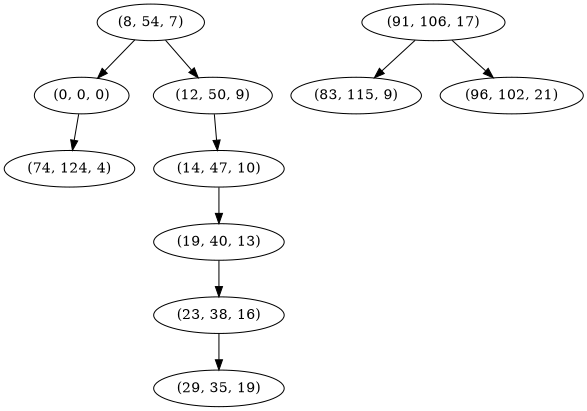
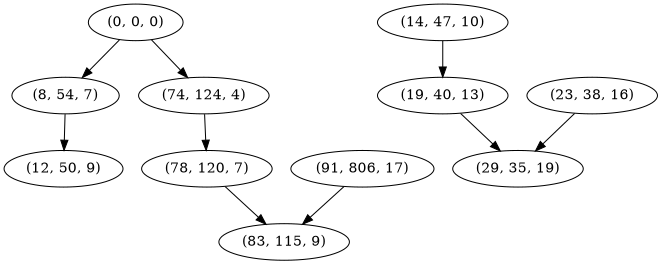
(433, 22) -> (362, 169)
(120, 55) -> (104, 55)
(512, 96) -> none
(215, 127) -> none
none -> (207, 169)
(219, 274) -> (477, 129)
